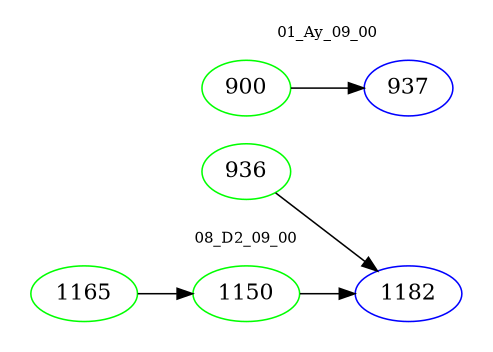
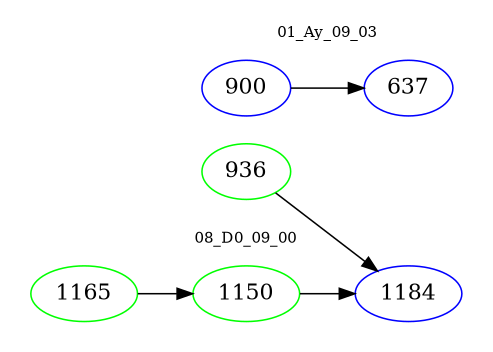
(327, 33) -> (327, 33)
(246, 88) -> (246, 88)
(409, 88) -> (409, 88)
(246, 239) -> (246, 239)
(409, 294) -> (409, 294)
